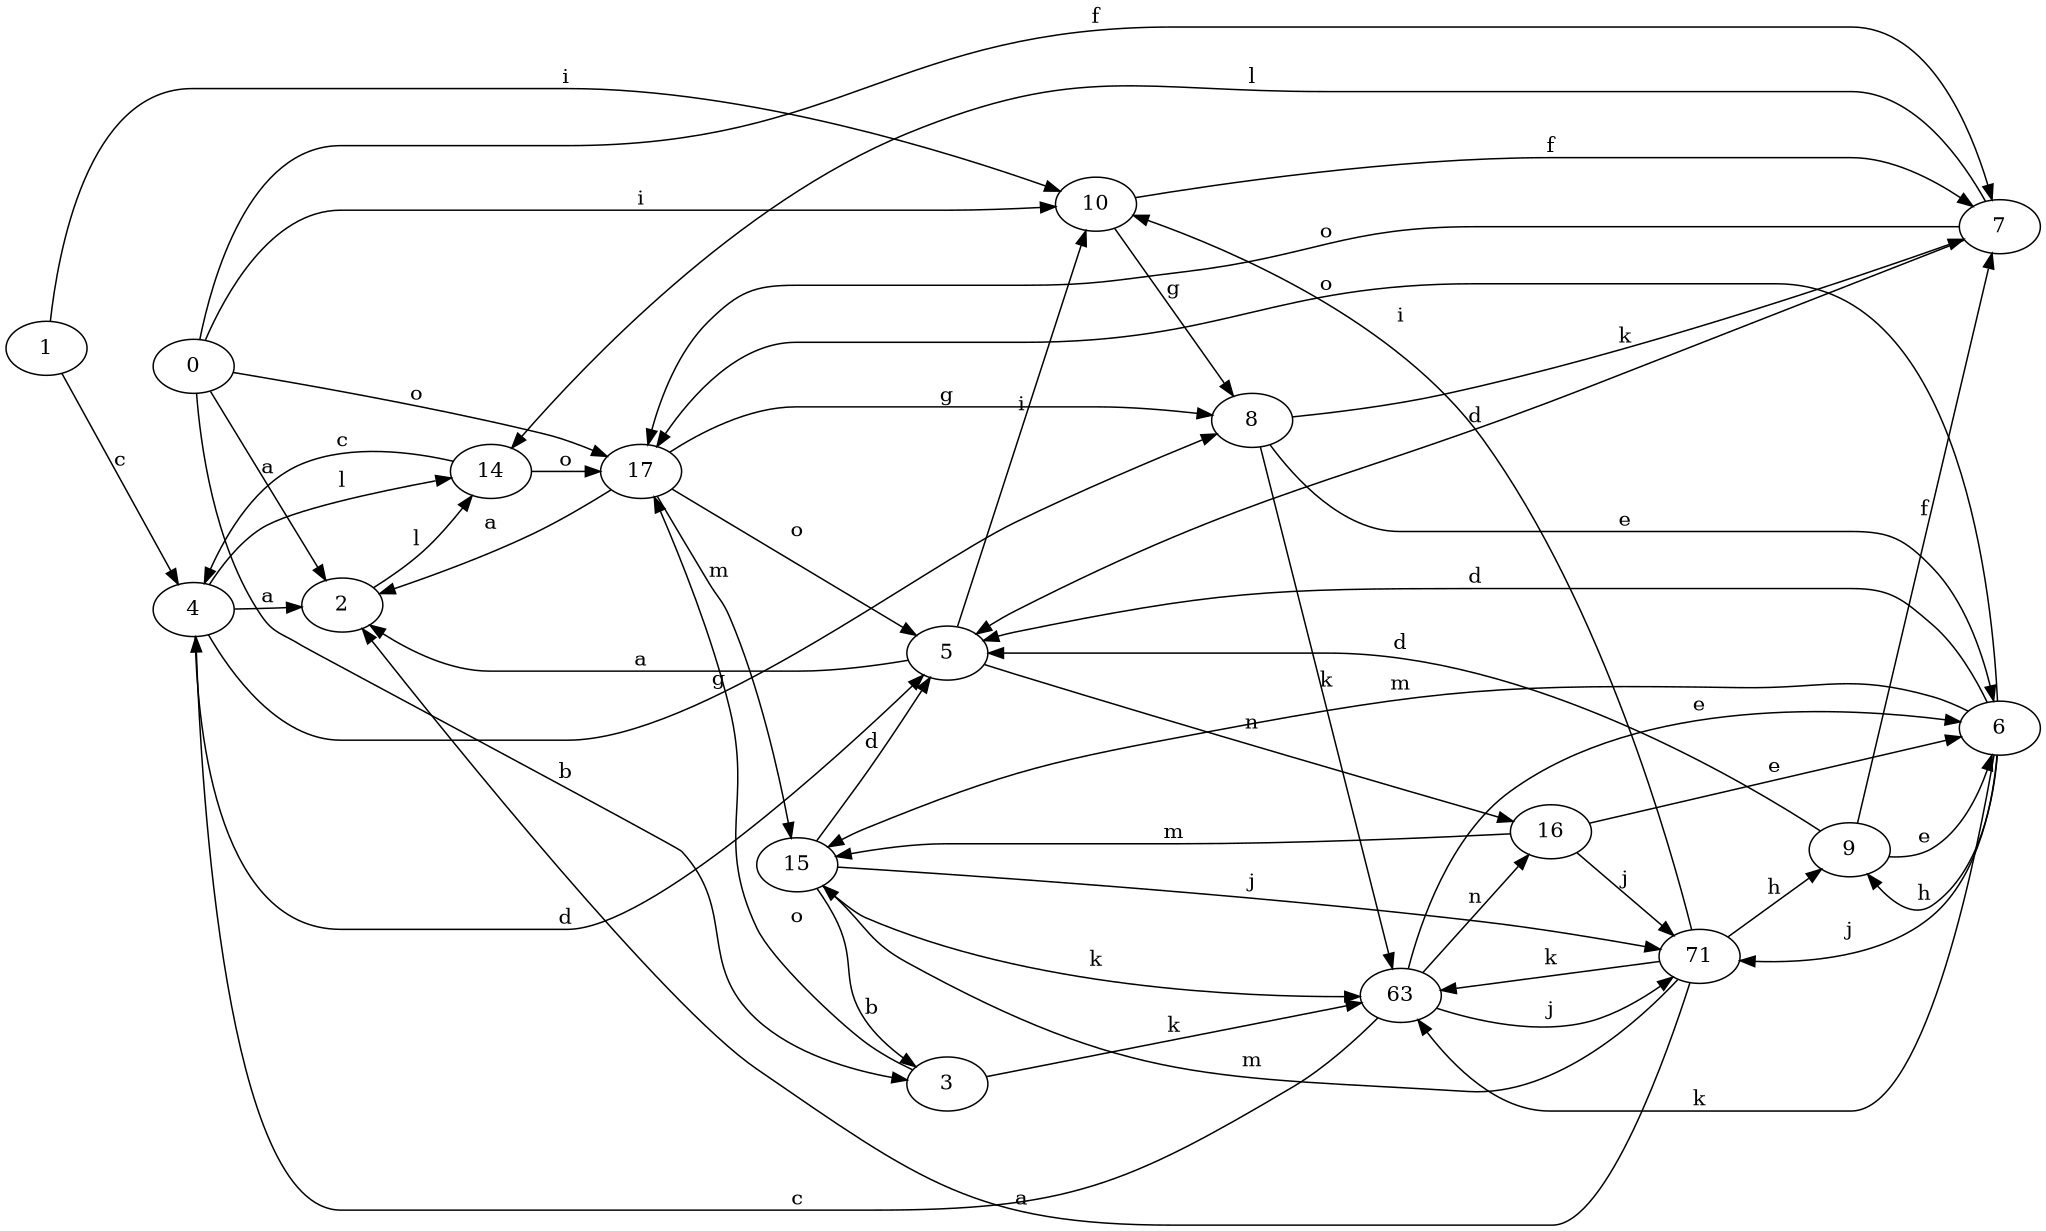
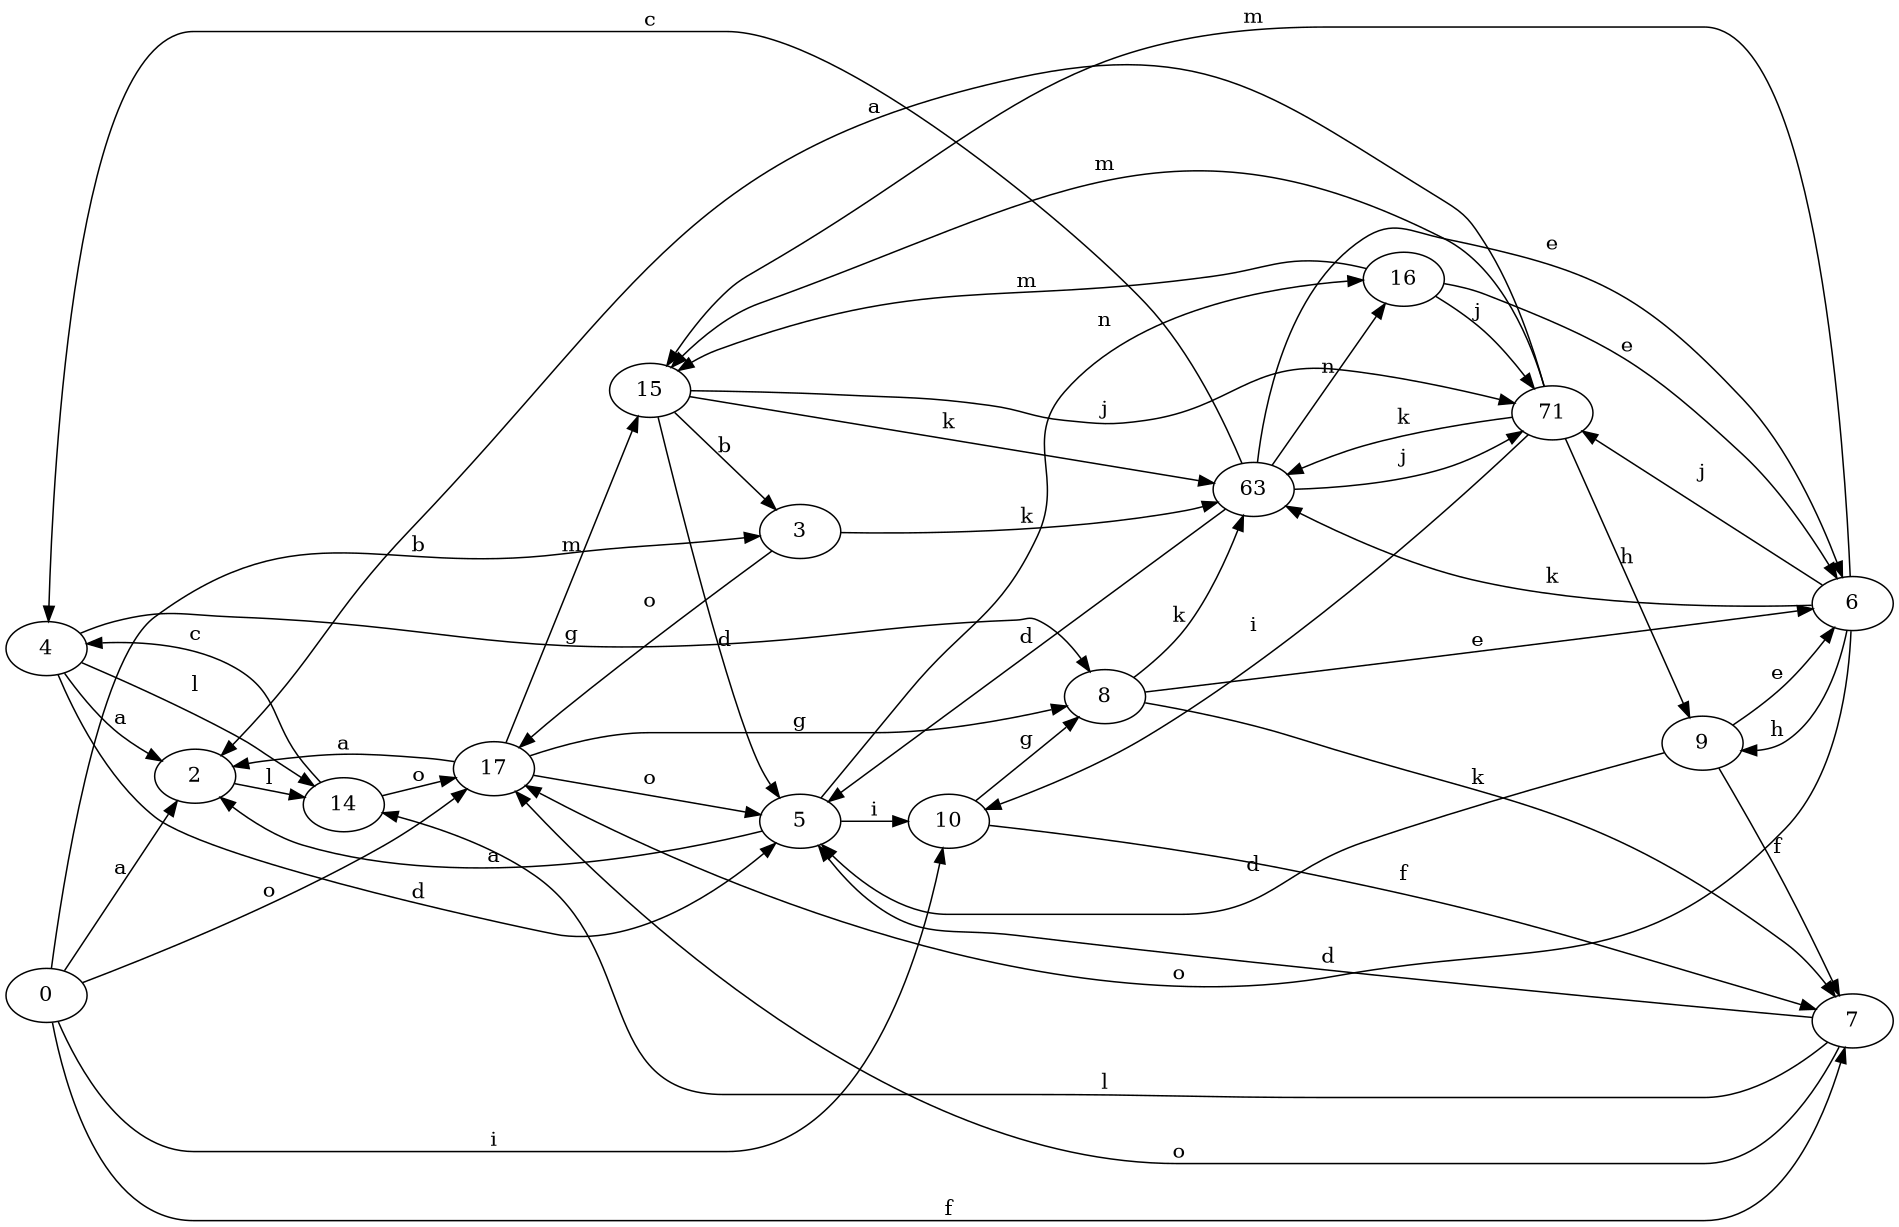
(47, 348) -> none
(1516, 589) -> (1033, 651)
